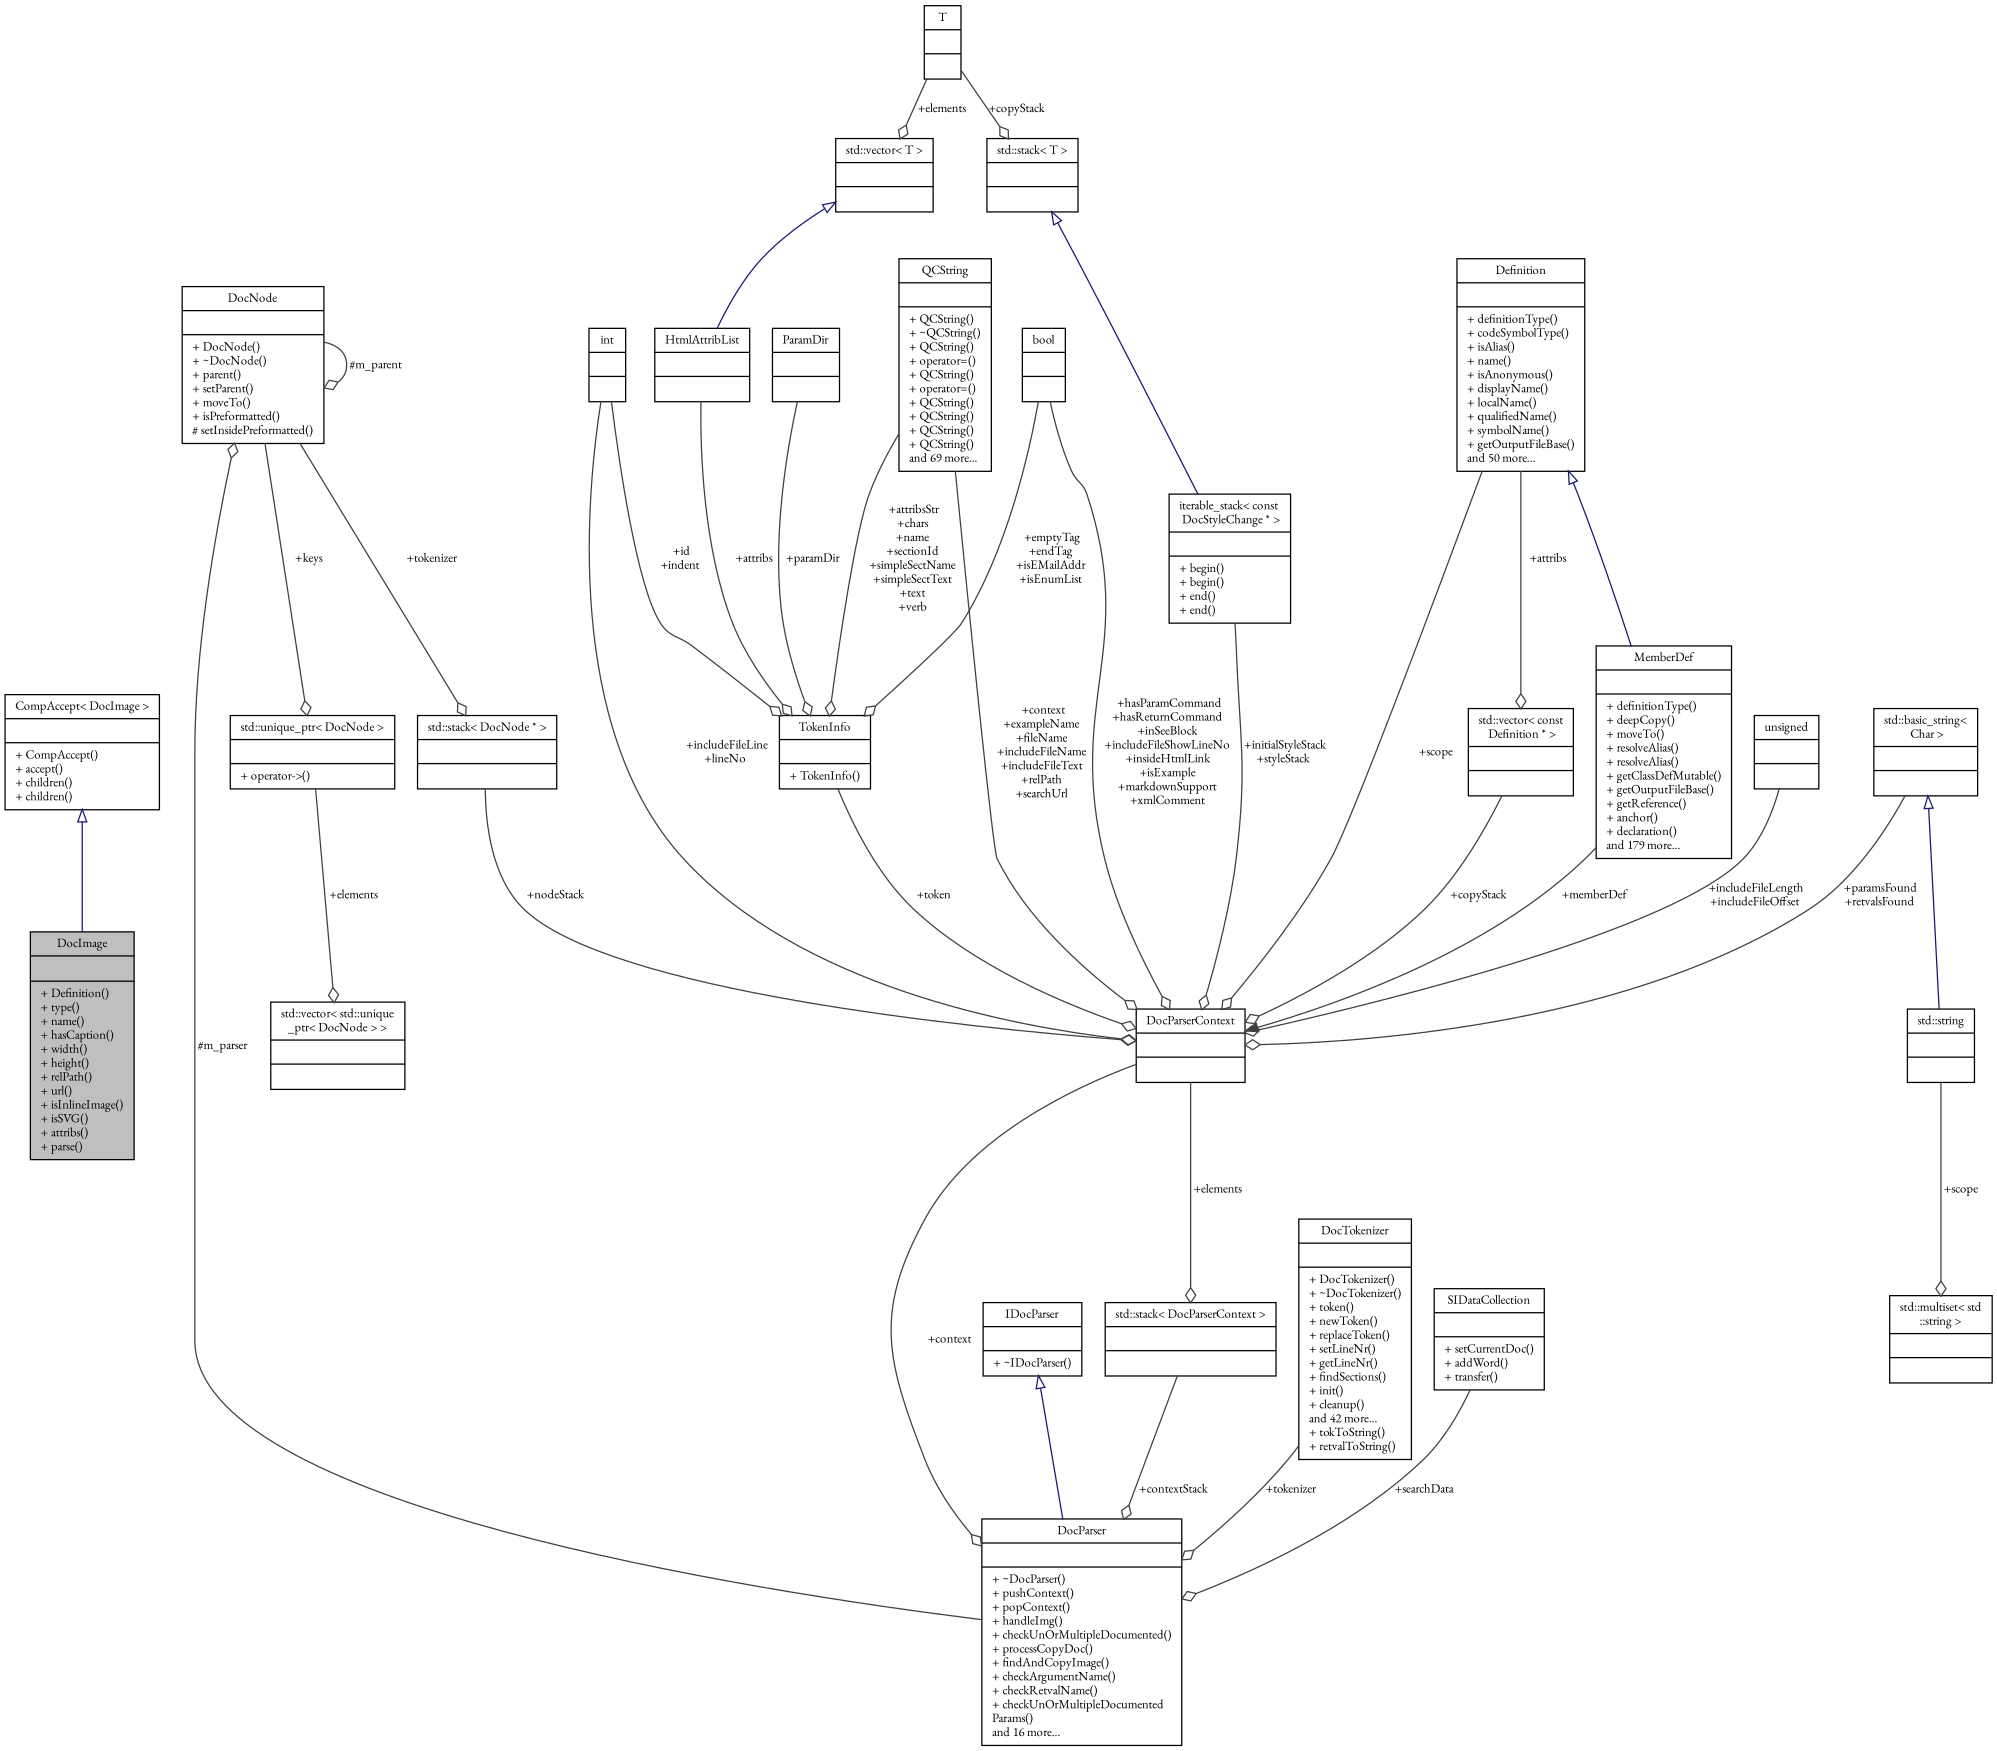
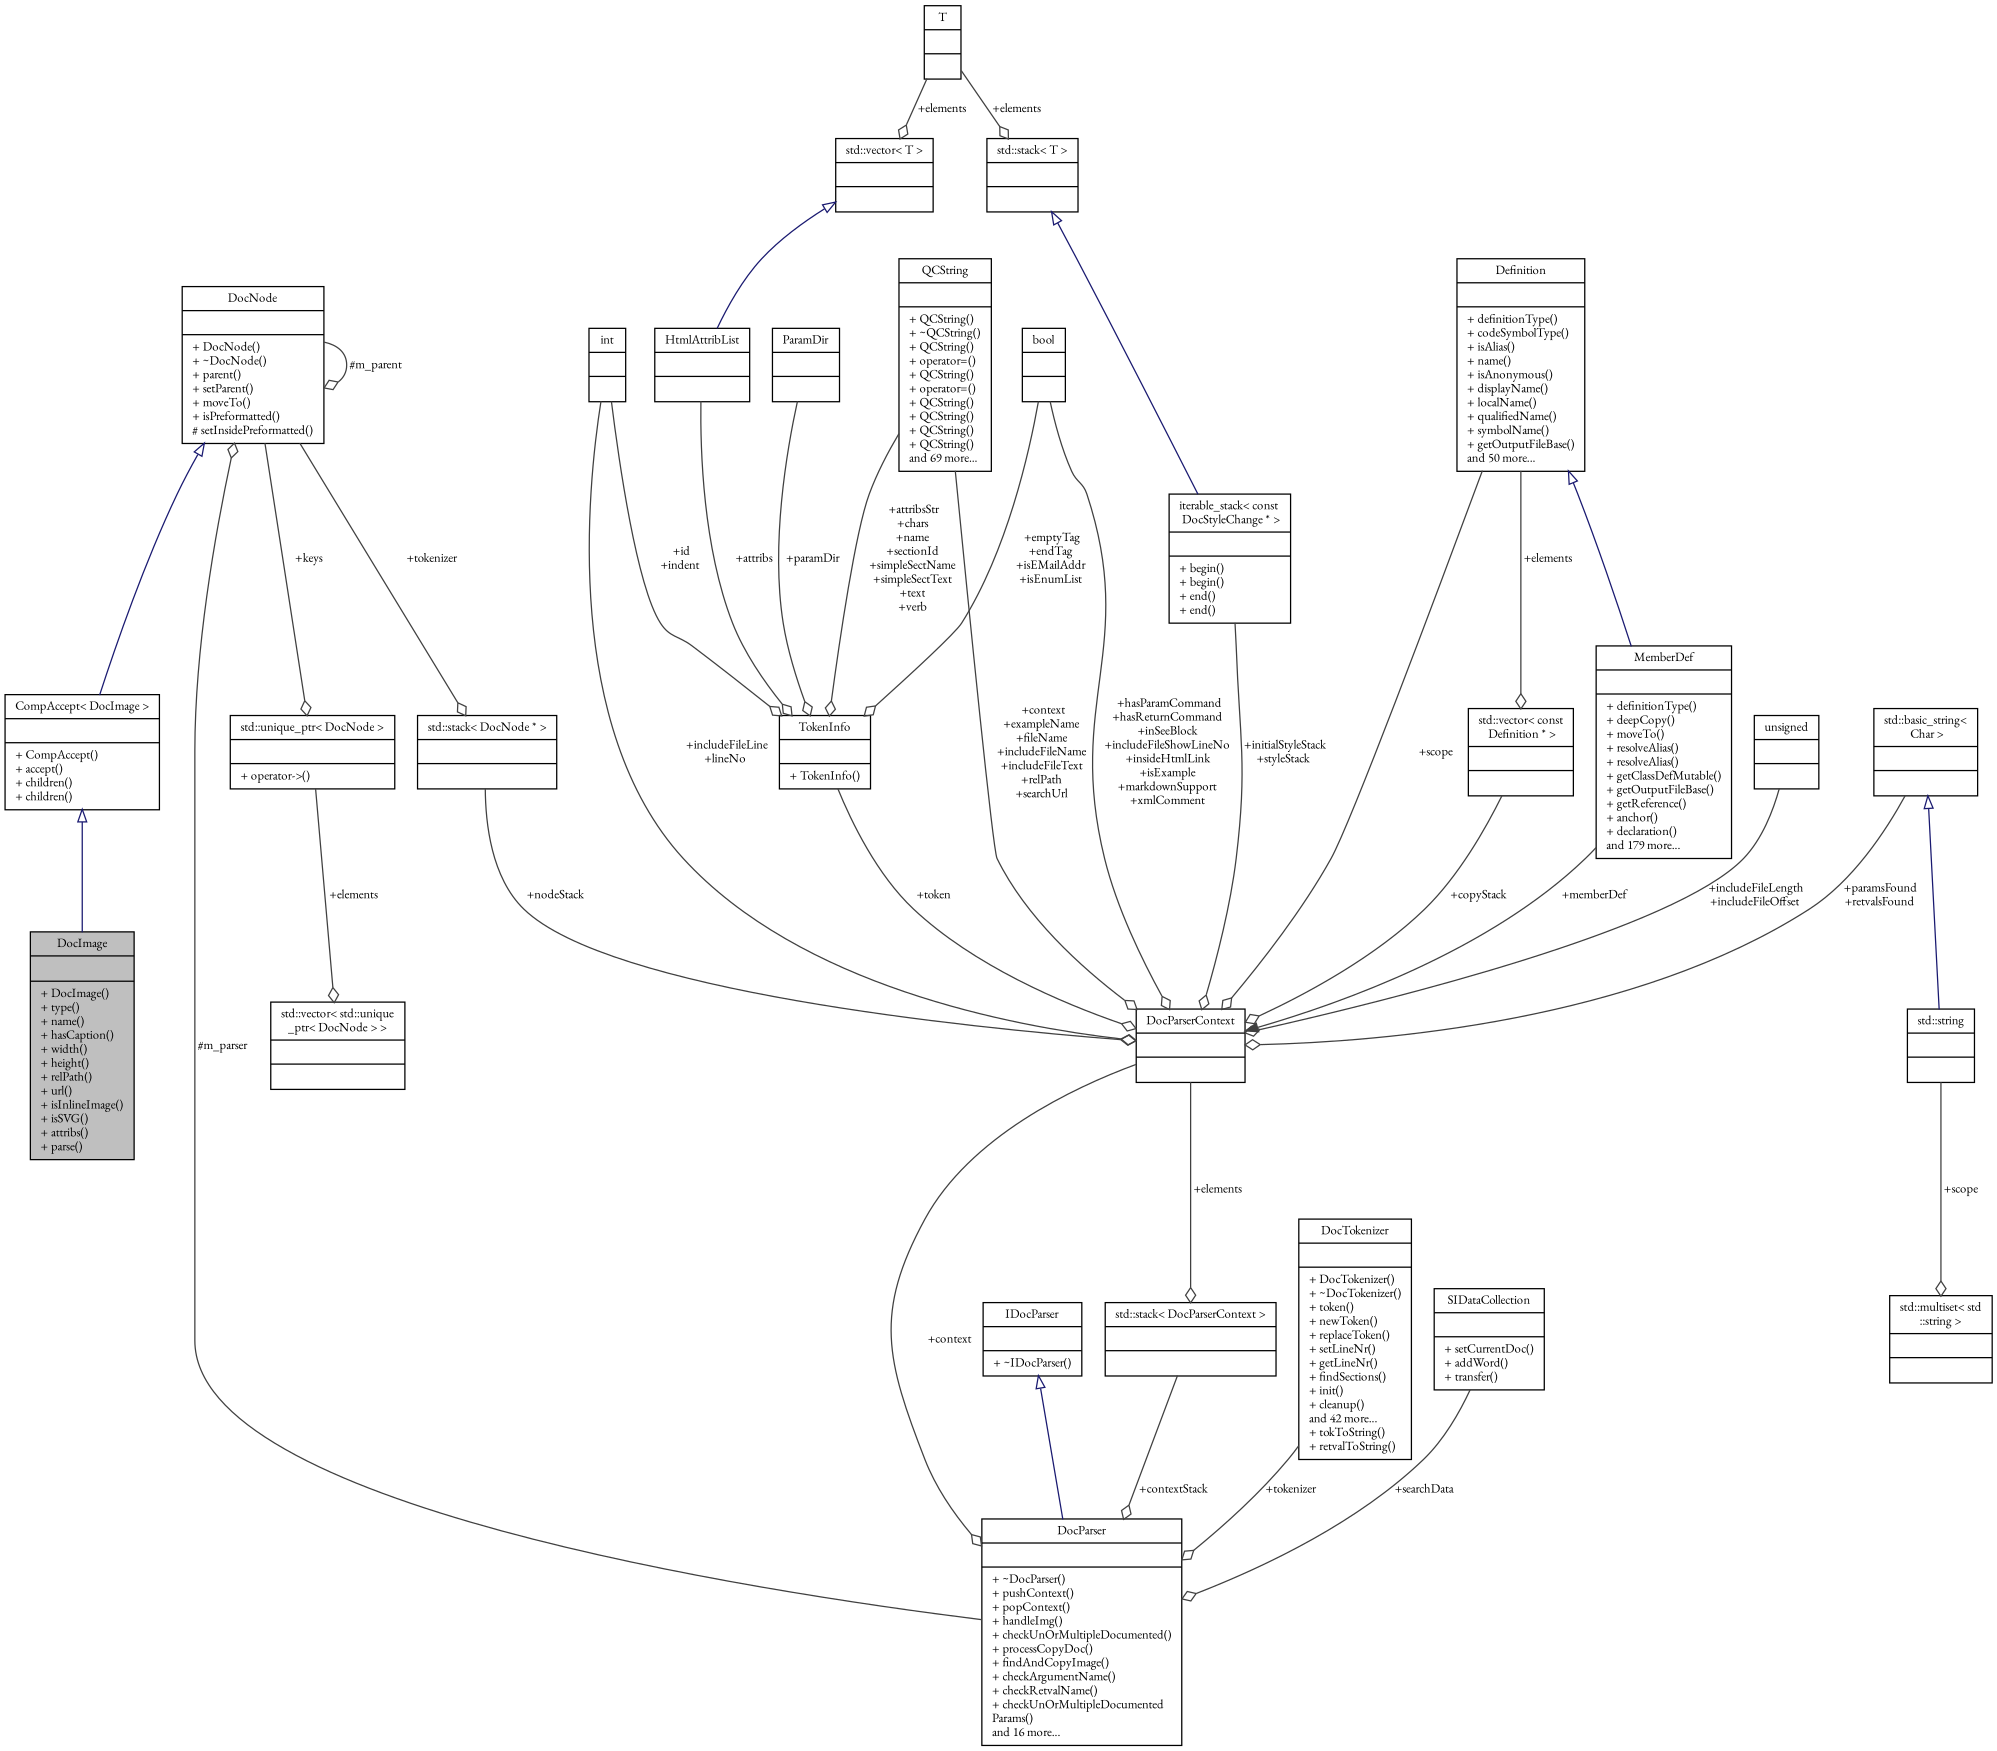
(1015, 109) -> (1015, 109)
(1547, 559) -> (1547, 559)
none -> (143, 573)
(75, 993) -> (75, 993)
